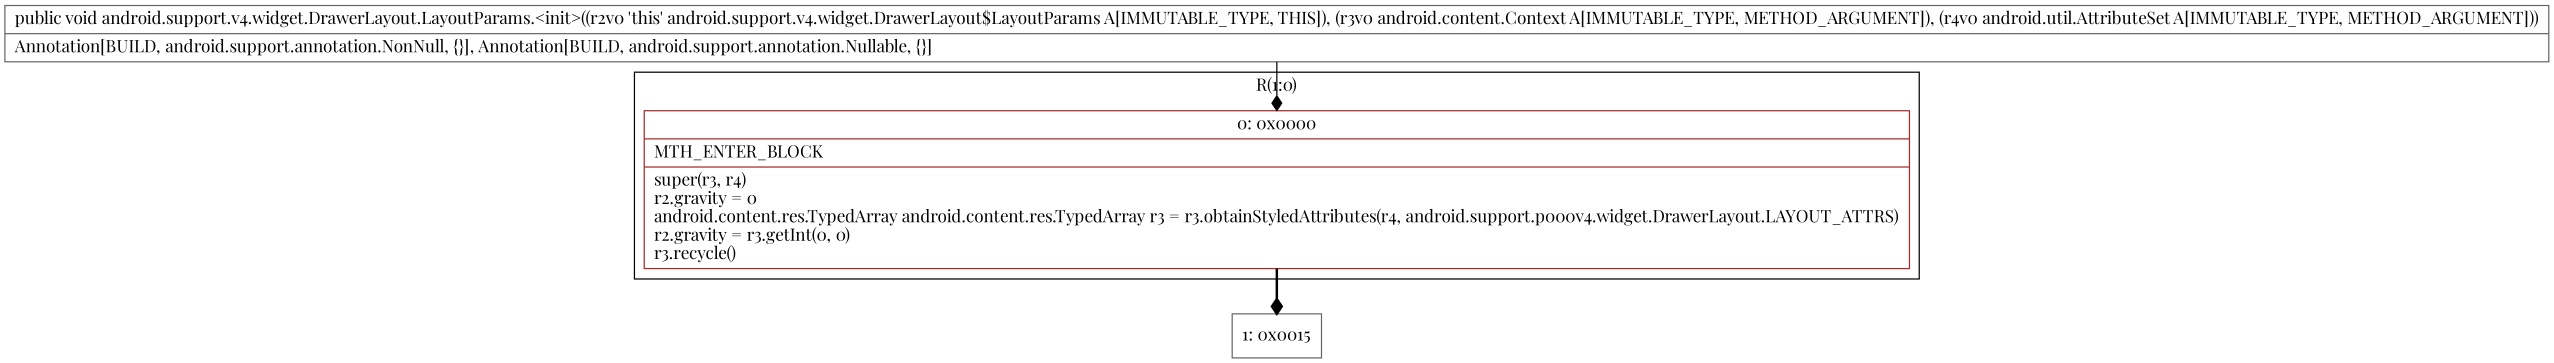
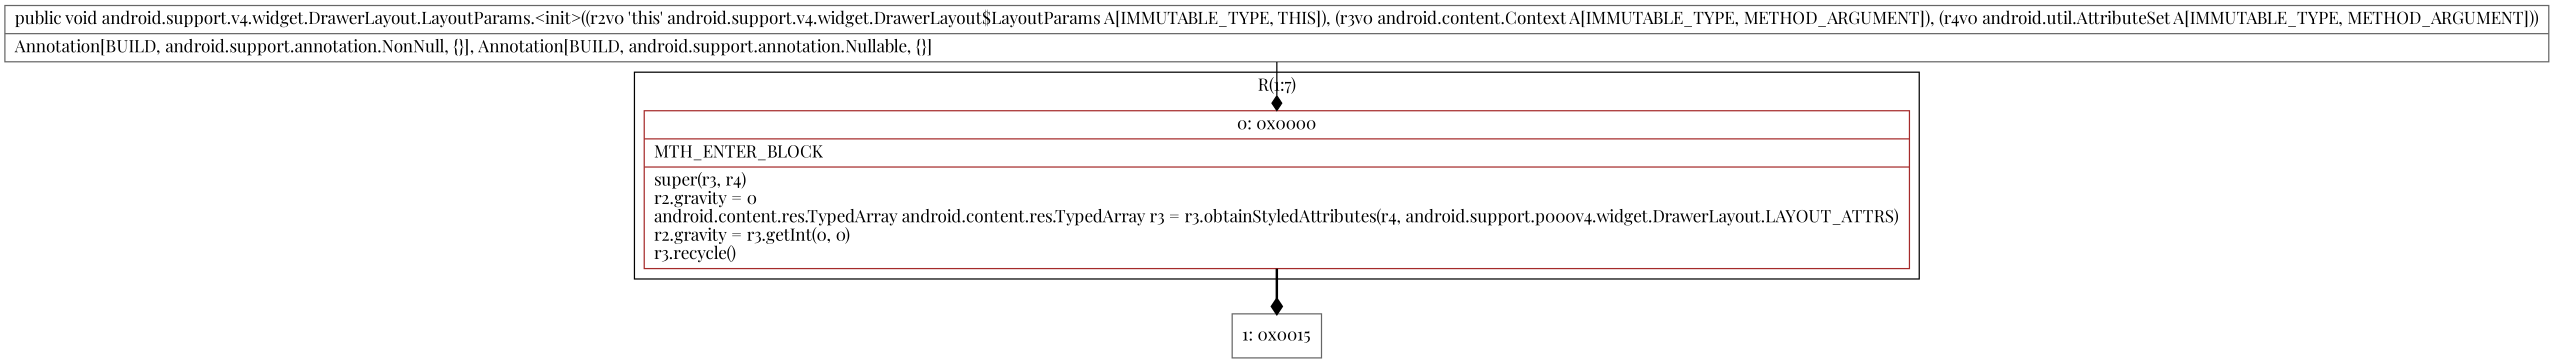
(1277, 86) -> (1277, 86)
